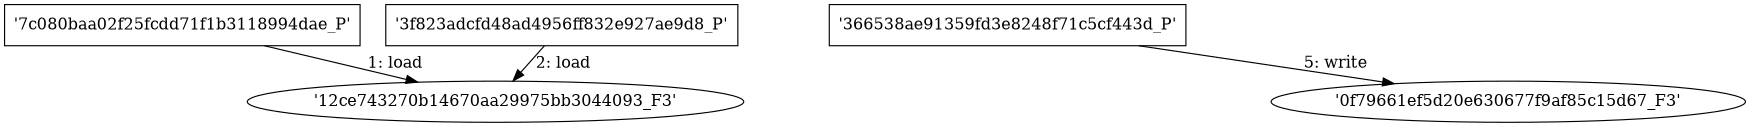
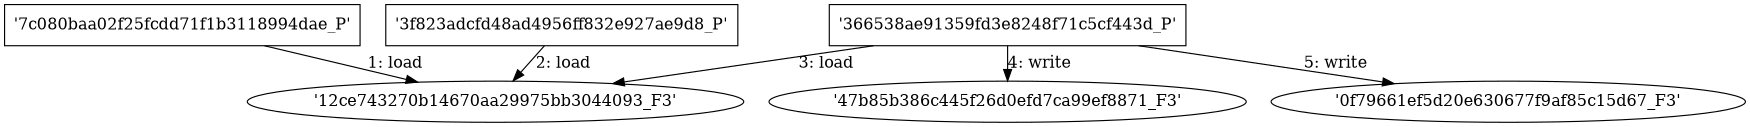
none -> (749, 64)
none -> (1008, 102)
